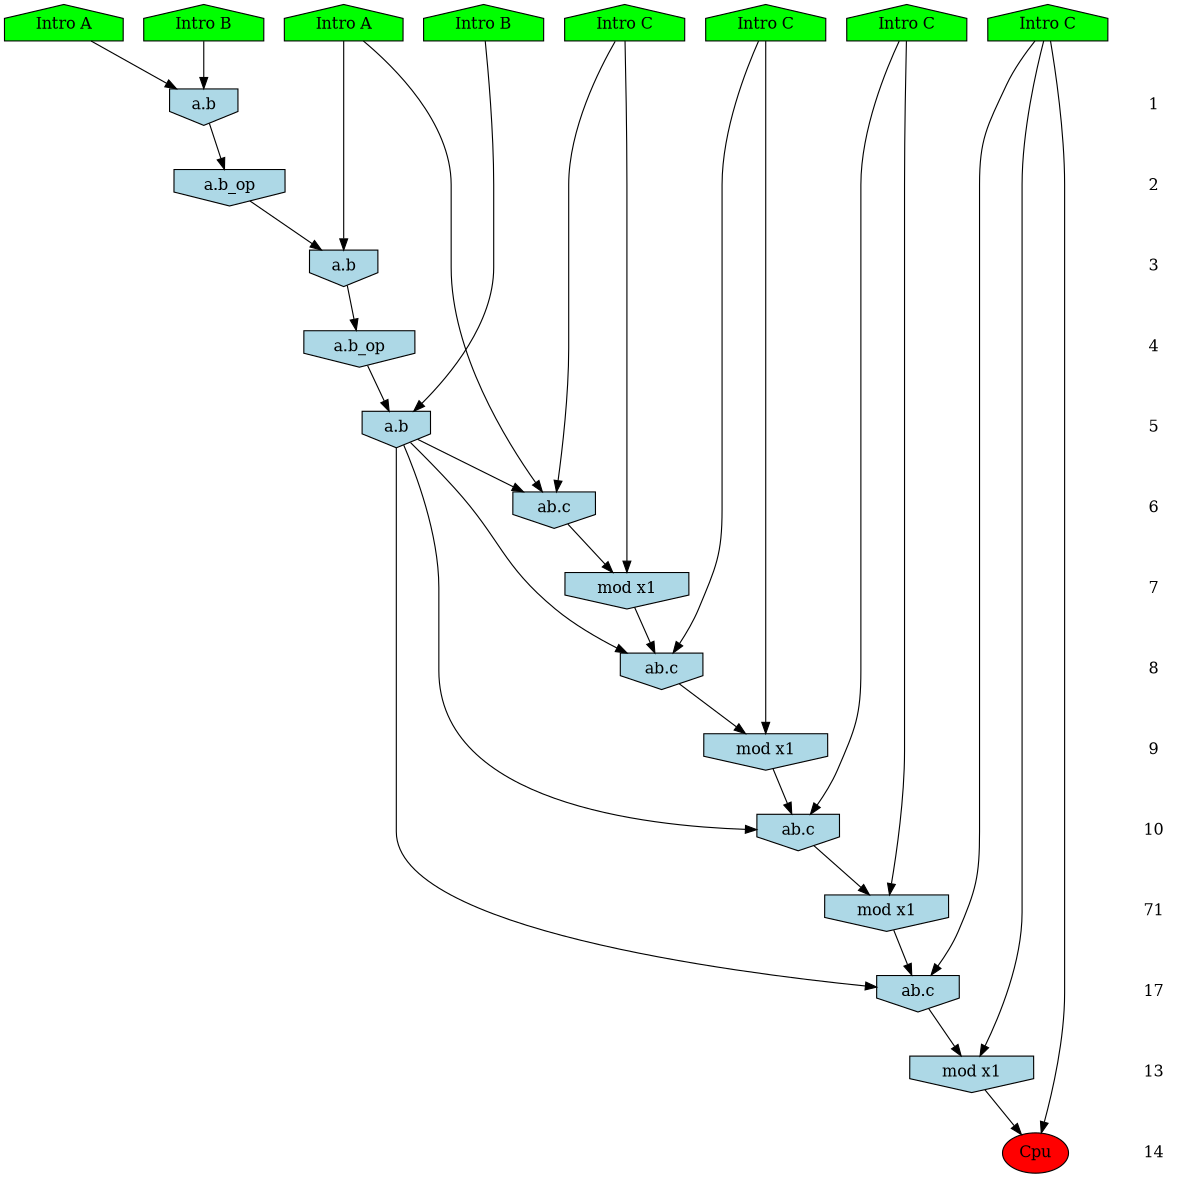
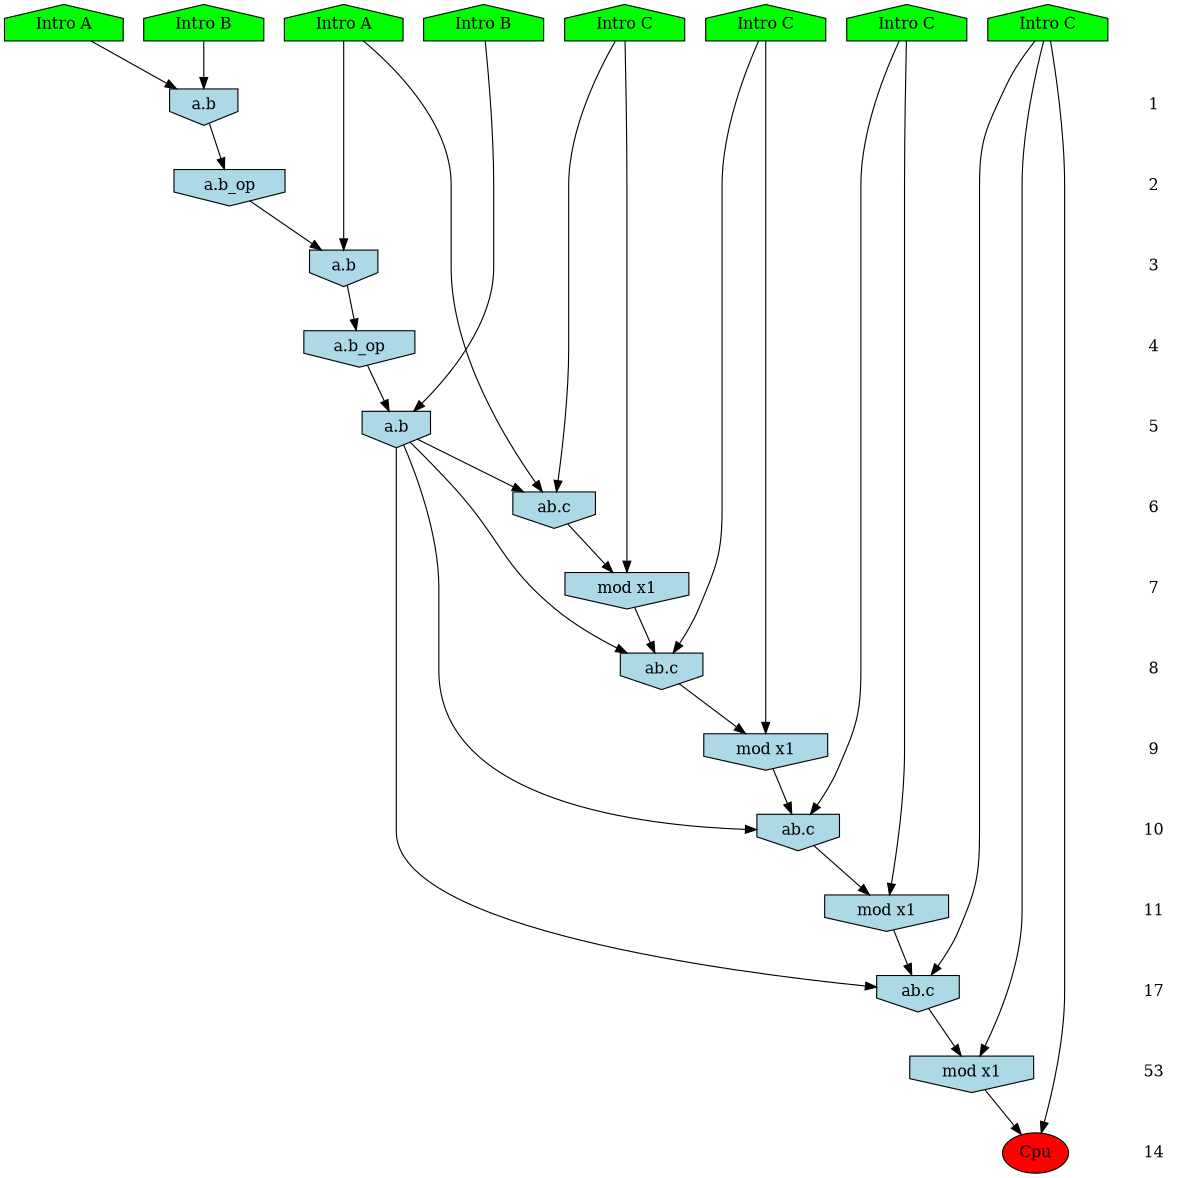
(1154, 911) -> (1154, 911)
(1154, 1072) -> (1154, 1072)
